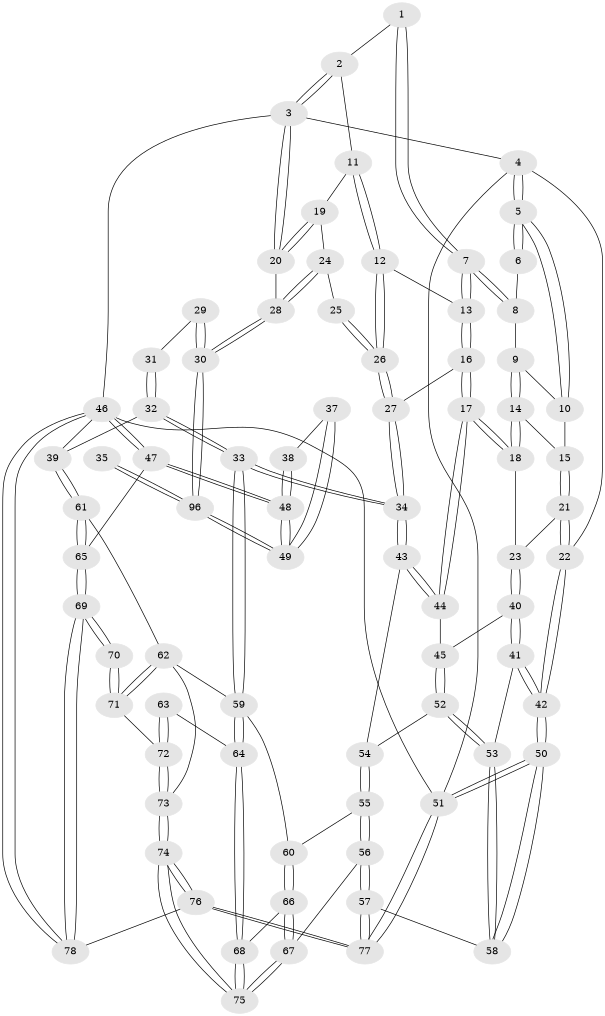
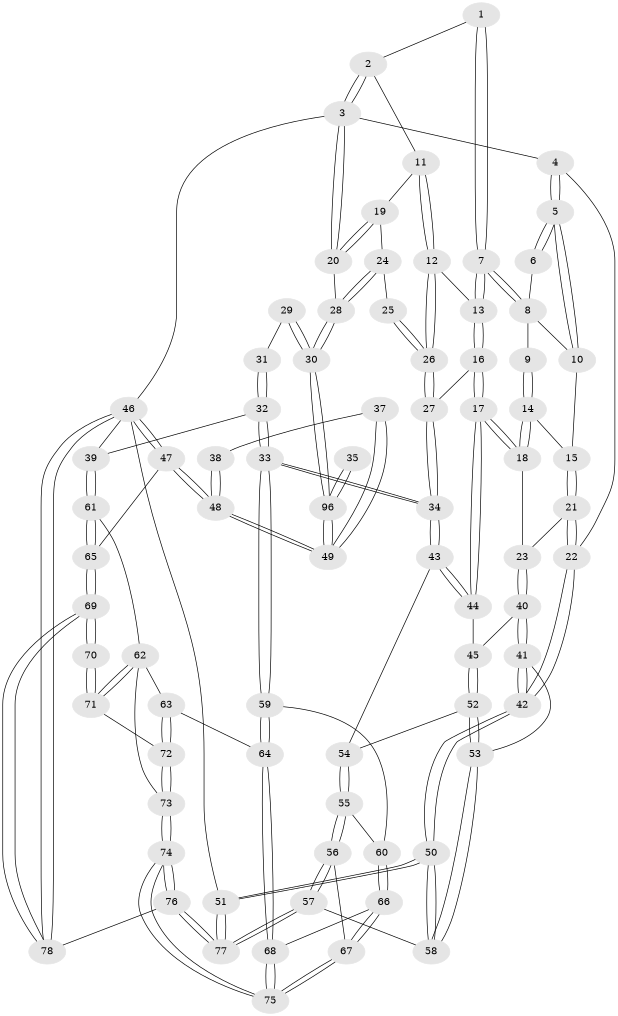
(540, 385) -> (552, 335)
(447, 473) -> none
(201, 681) -> (153, 681)
